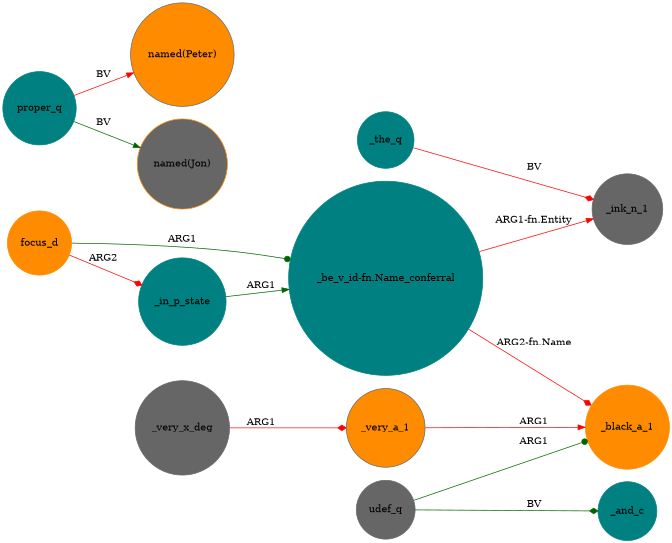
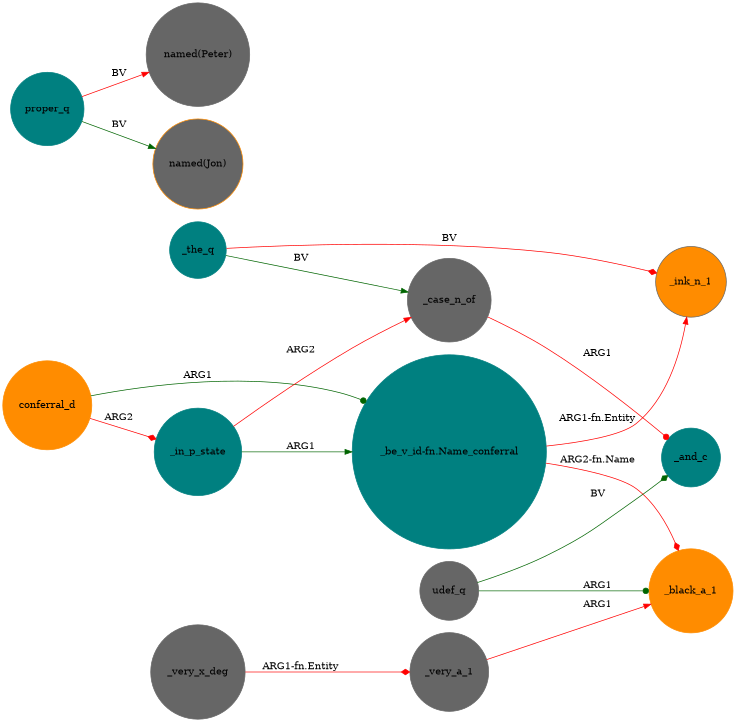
(182, 55) -> (198, 55)
(627, 209) -> (691, 282)
(40, 243) -> (47, 405)
none -> (449, 300)
(261, 423) -> (301, 667)
(386, 428) -> (449, 672)
